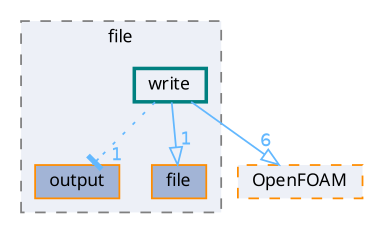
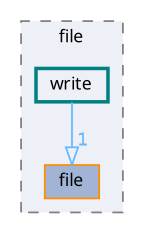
(77, 182) -> none
(300, 182) -> none
